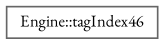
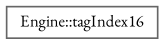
(82, 22) -> (82, 22)
